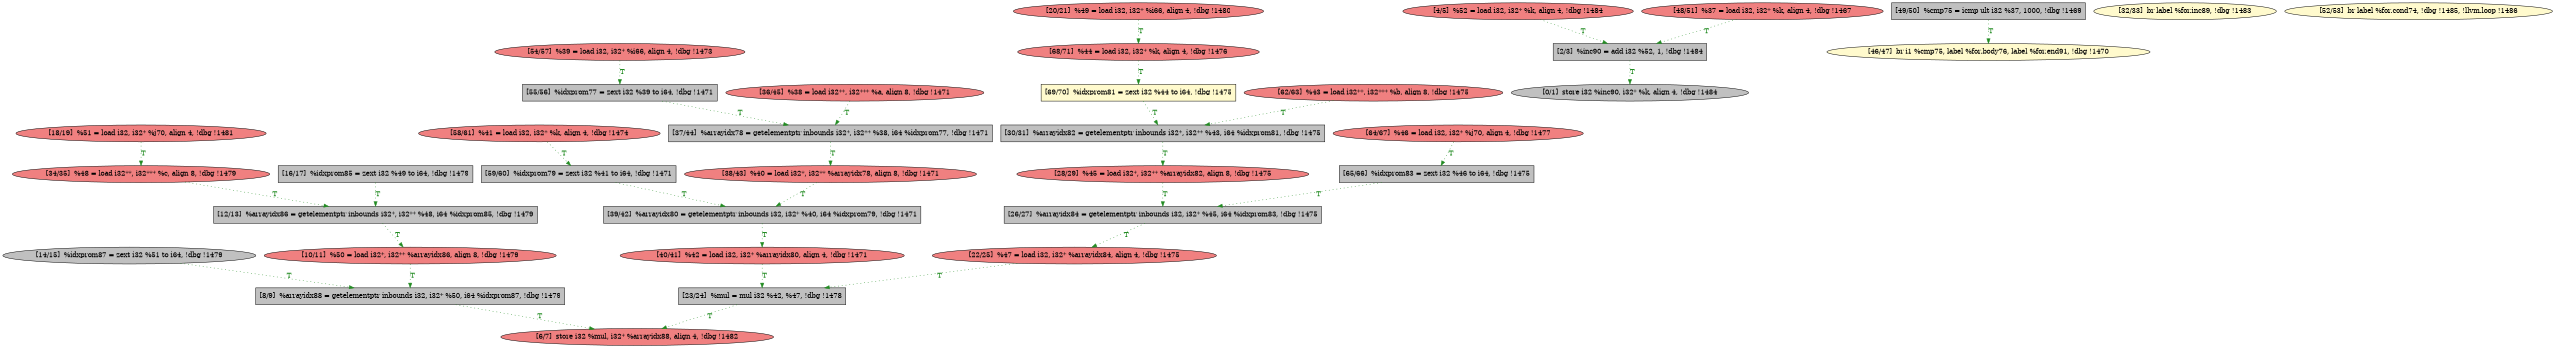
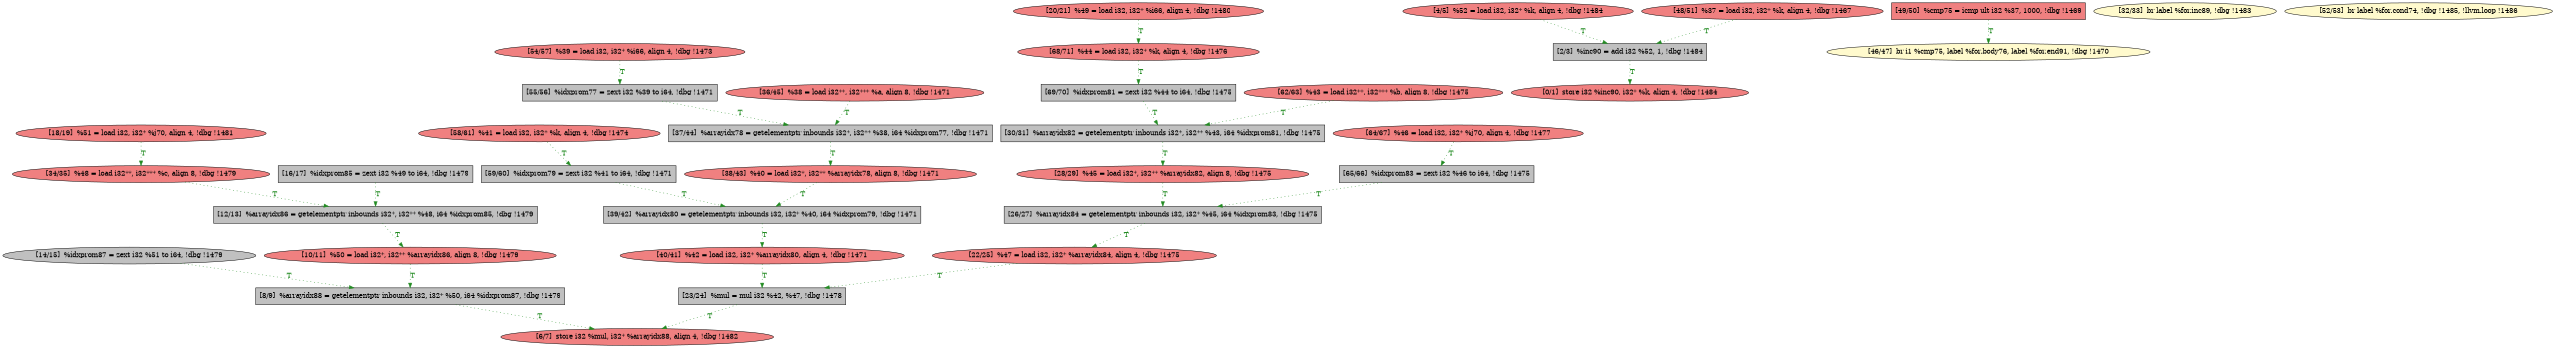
(1988, 11) -> (1988, 11)
(1138, 93) -> (1138, 93)
(1630, 93) -> (1630, 93)
